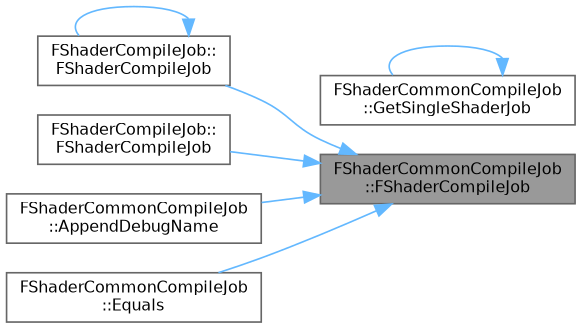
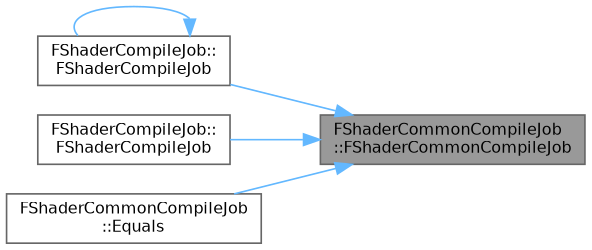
(448, 100) -> none
(448, 179) -> (453, 140)
(134, 219) -> none
